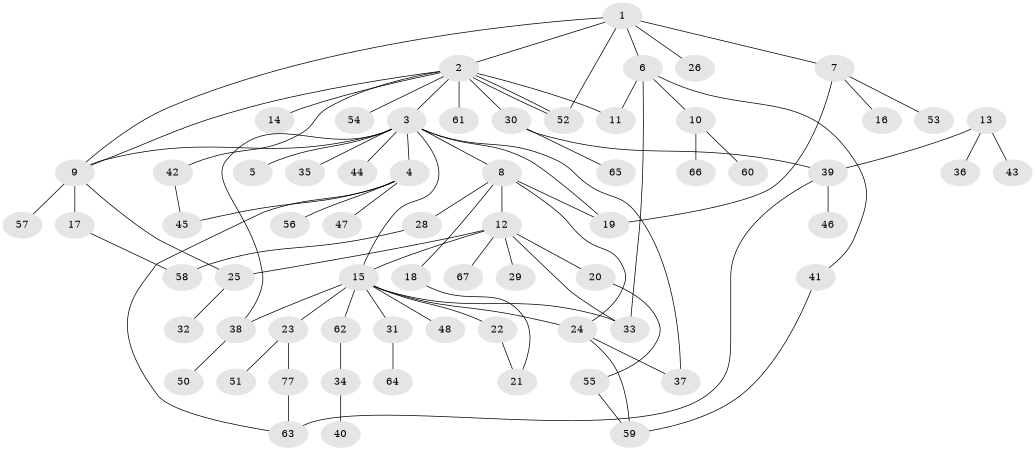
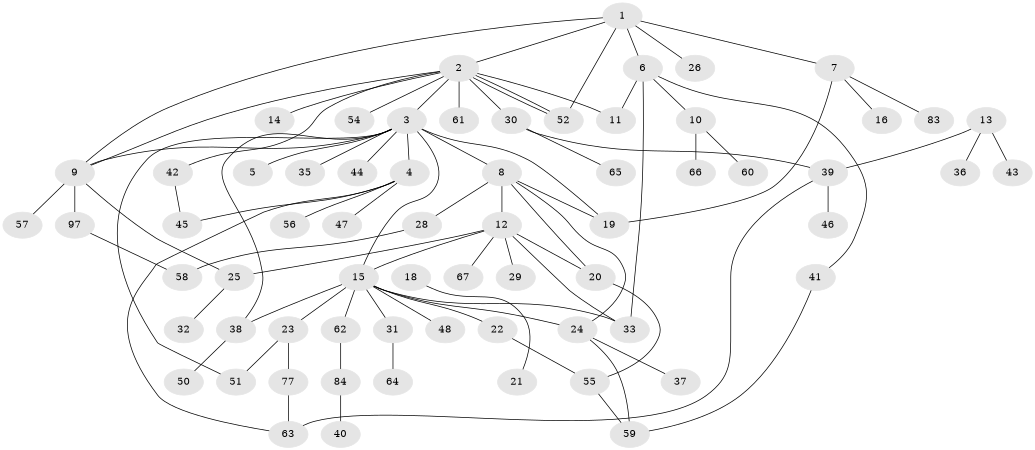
(934, 121) -> (934, 121)
(607, 194) -> (141, 167)
(75, 225) -> (75, 225)
(459, 226) -> (548, 226)
(507, 356) -> (544, 356)
(341, 382) -> (341, 382)
